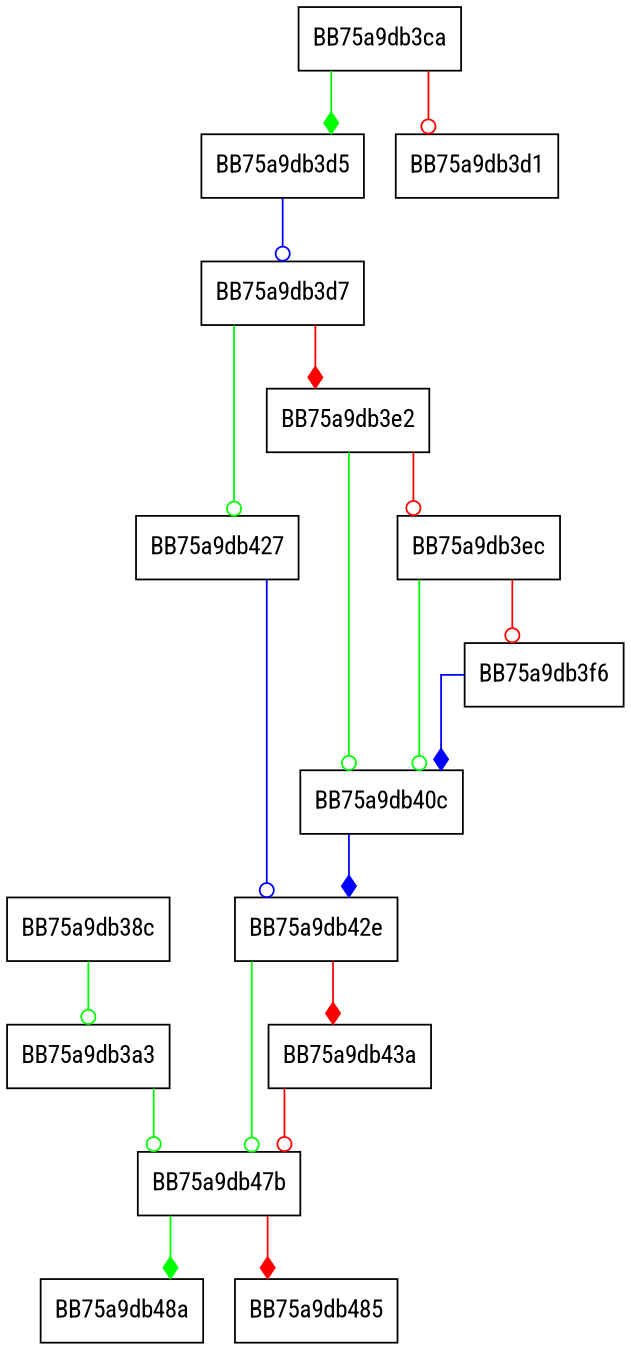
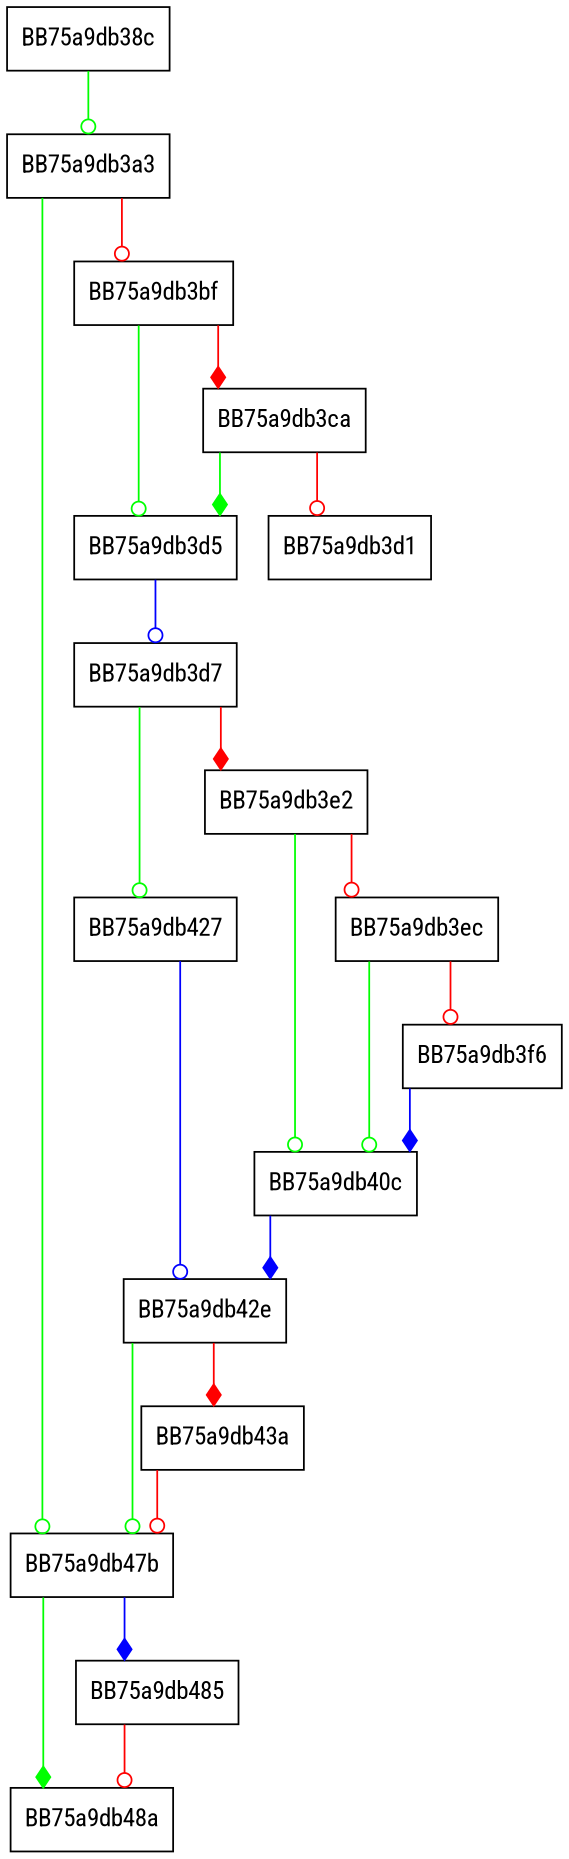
none -> (154, 293)
(268, 1236) -> (125, 1618)
none -> (125, 1749)
